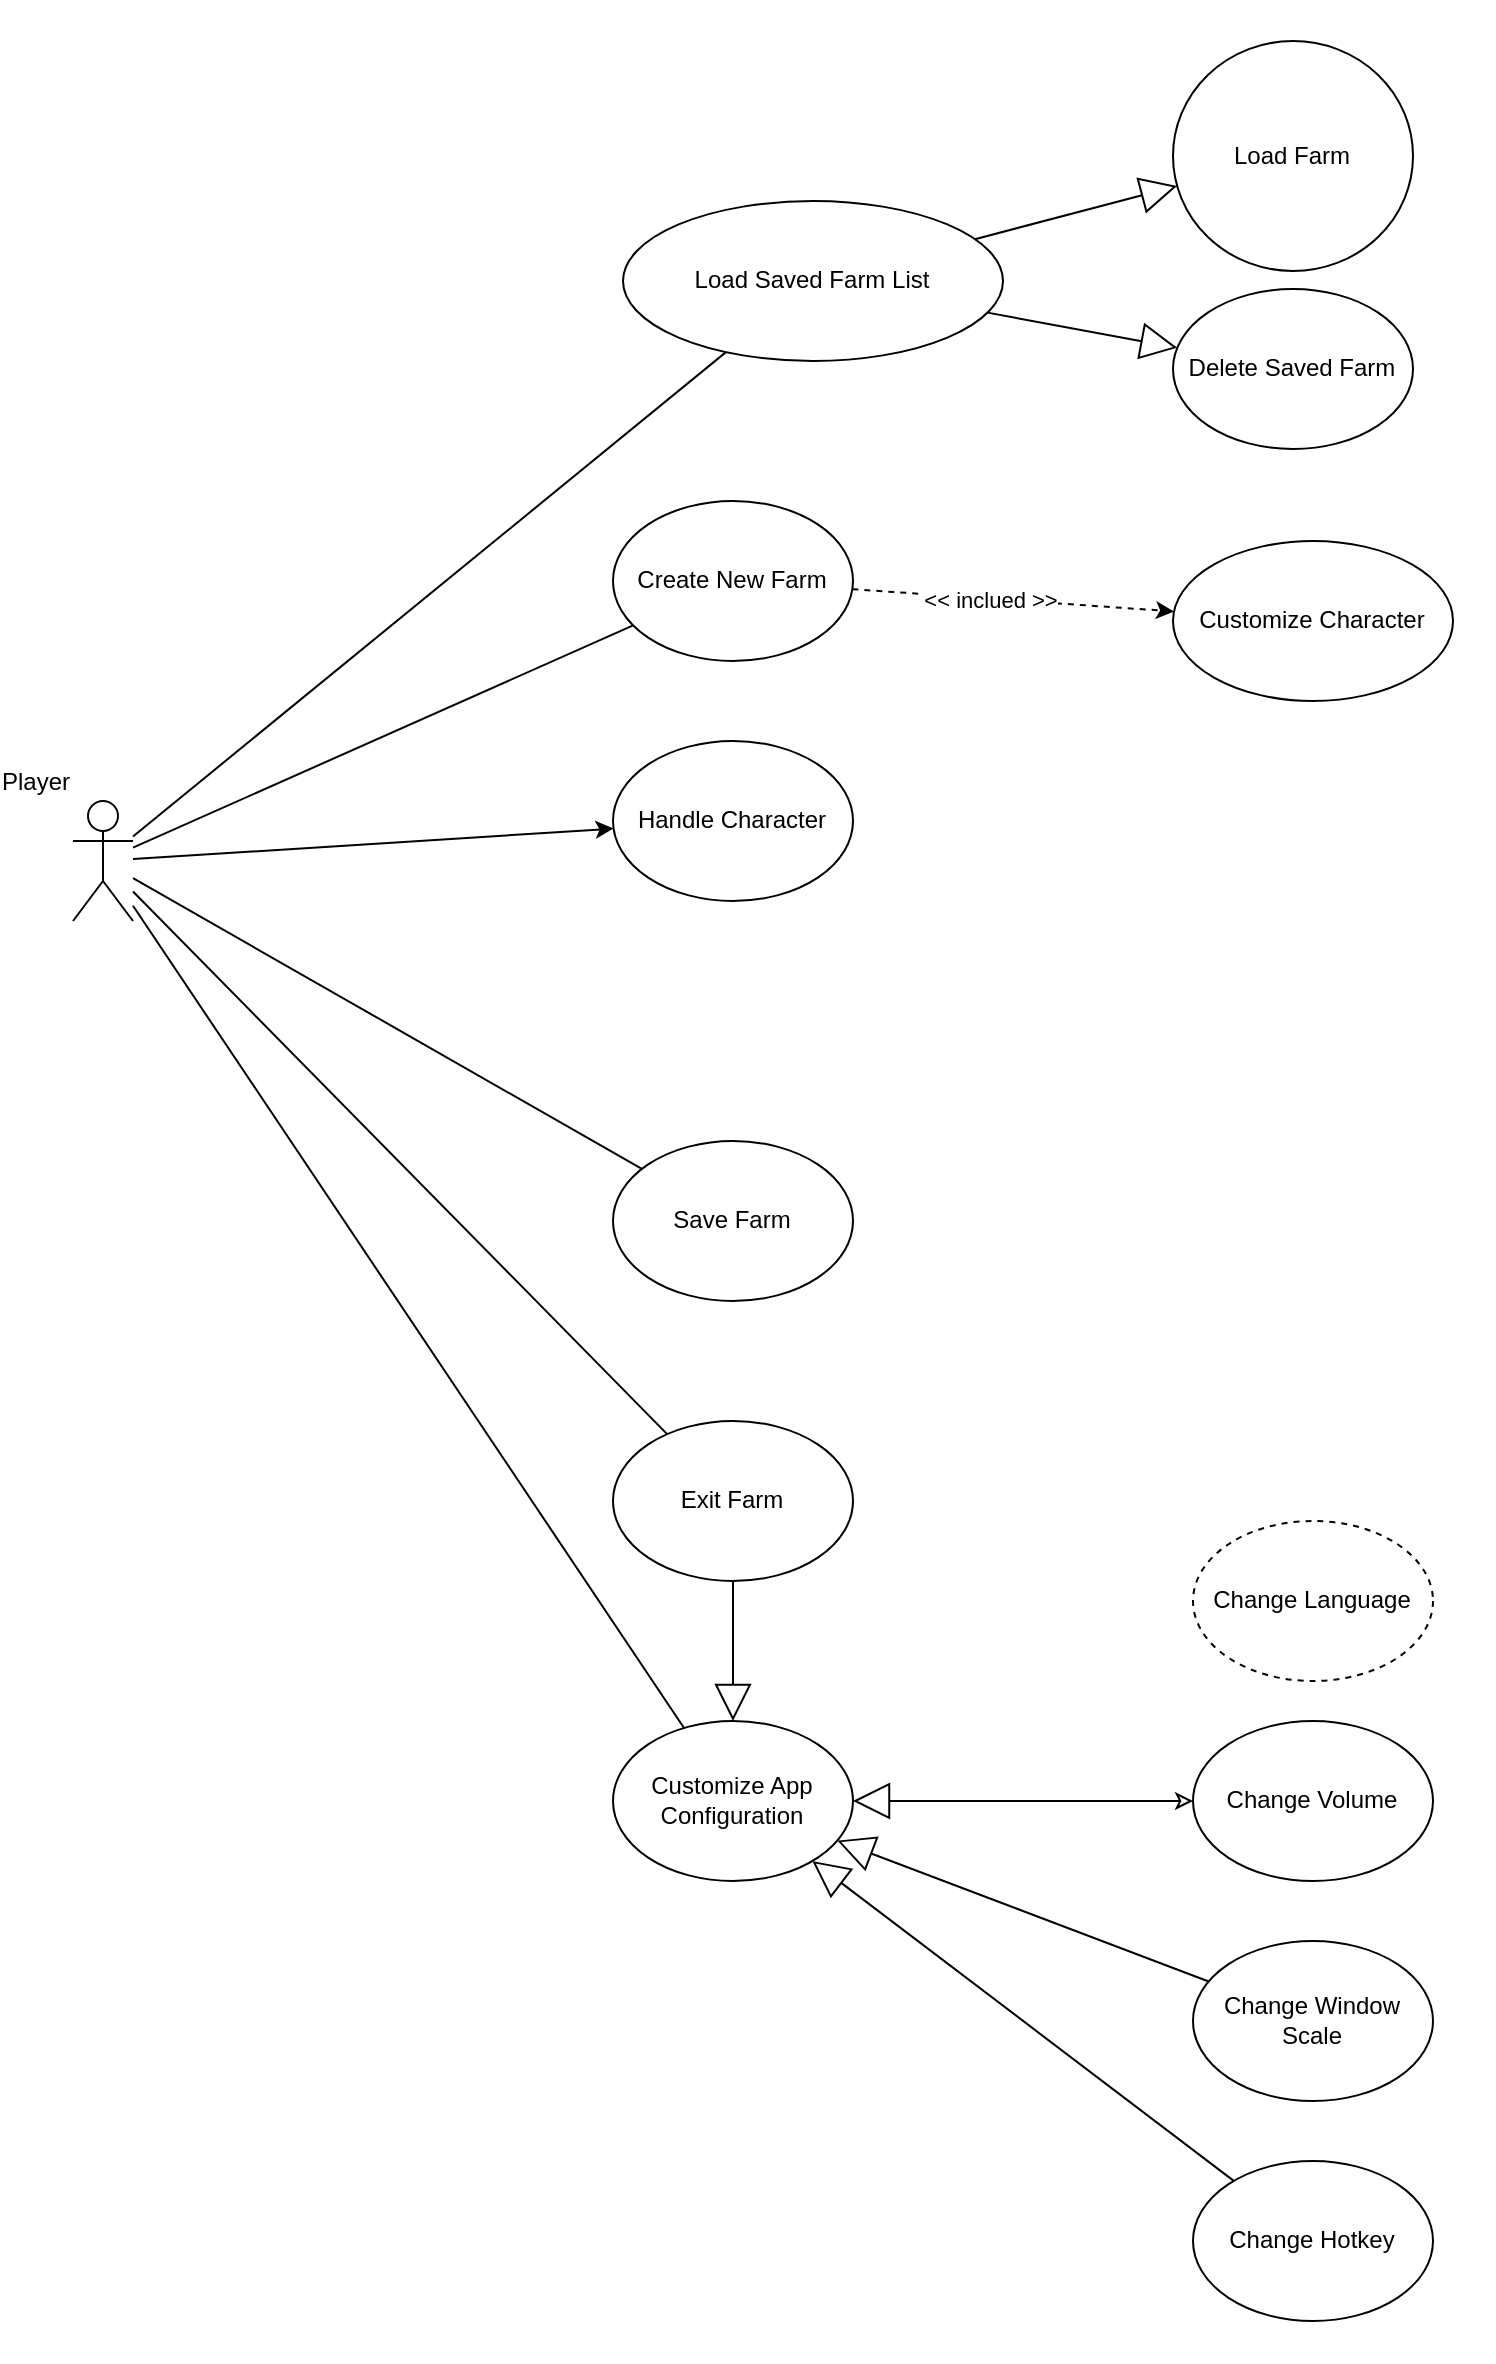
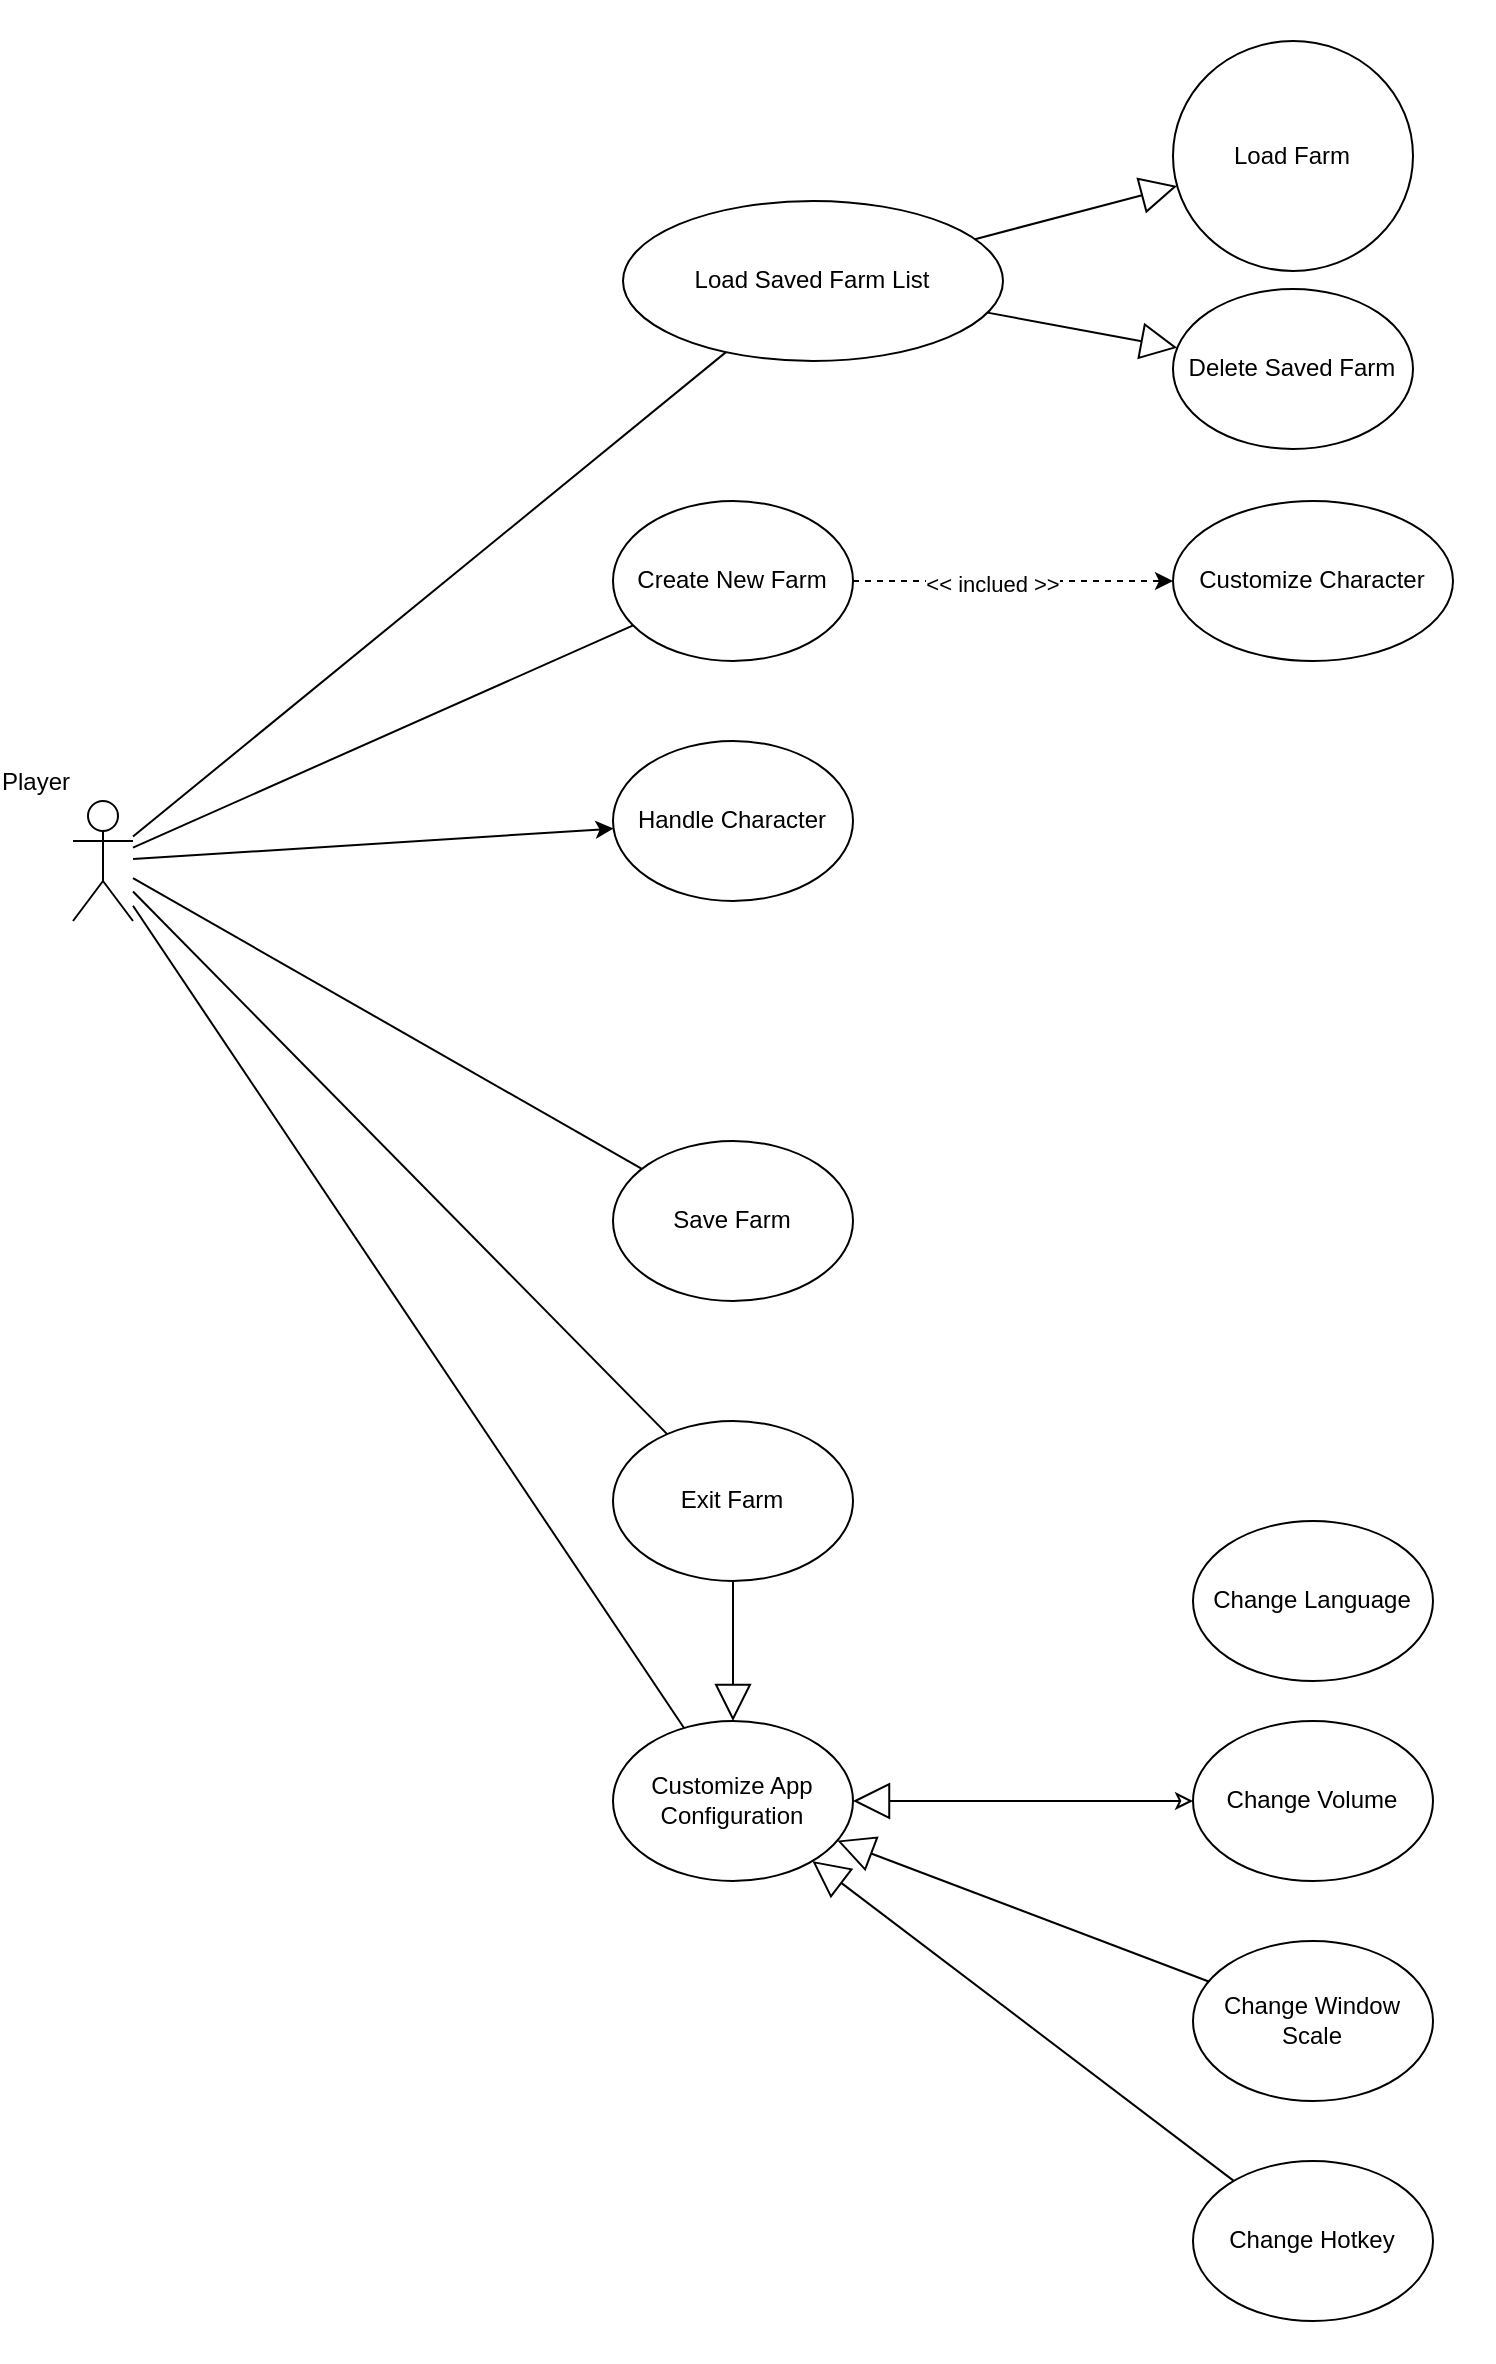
(1313, 621) -> (1313, 581)
(1313, 1601) -> (1313, 1601)
